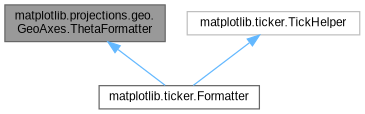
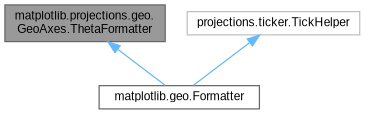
(273, 23) -> (273, 23)
(179, 97) -> (179, 97)
